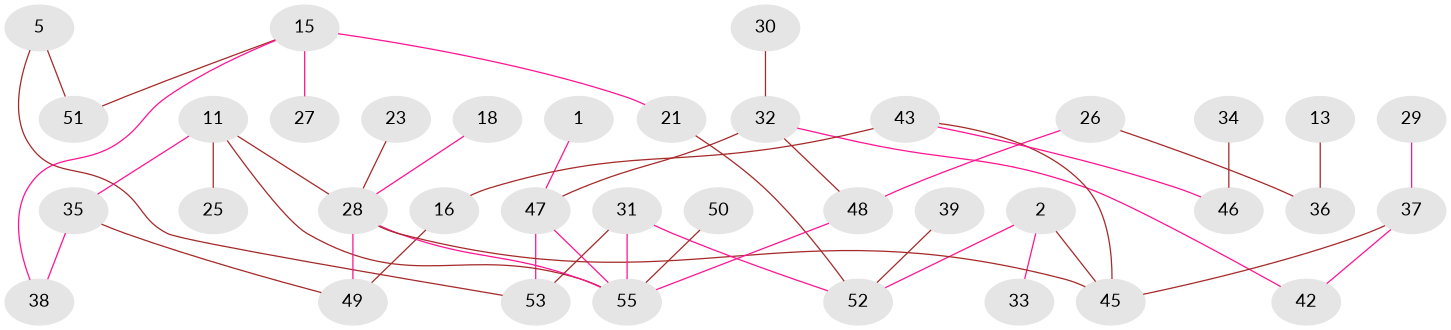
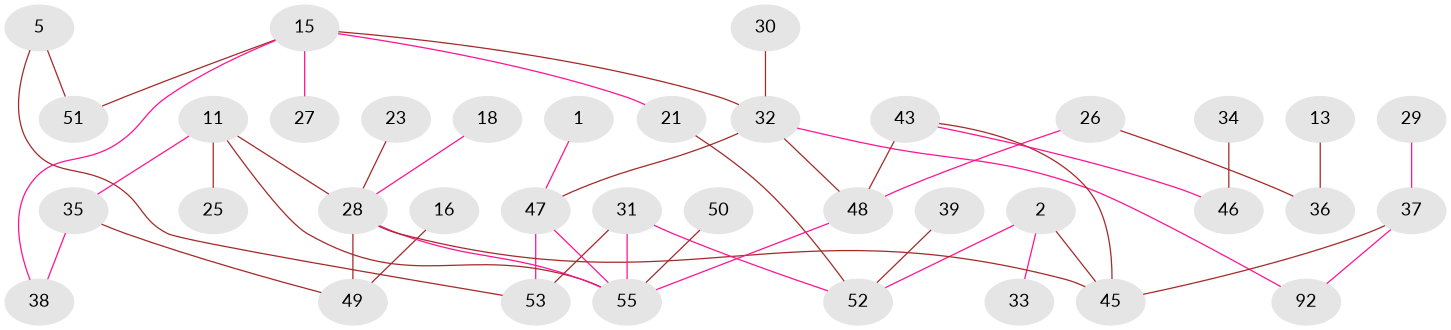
none -> (541, 57)
(630, 161) -> (882, 165)
(353, 245) -> (353, 245)
(1306, 302) -> (1306, 302)
